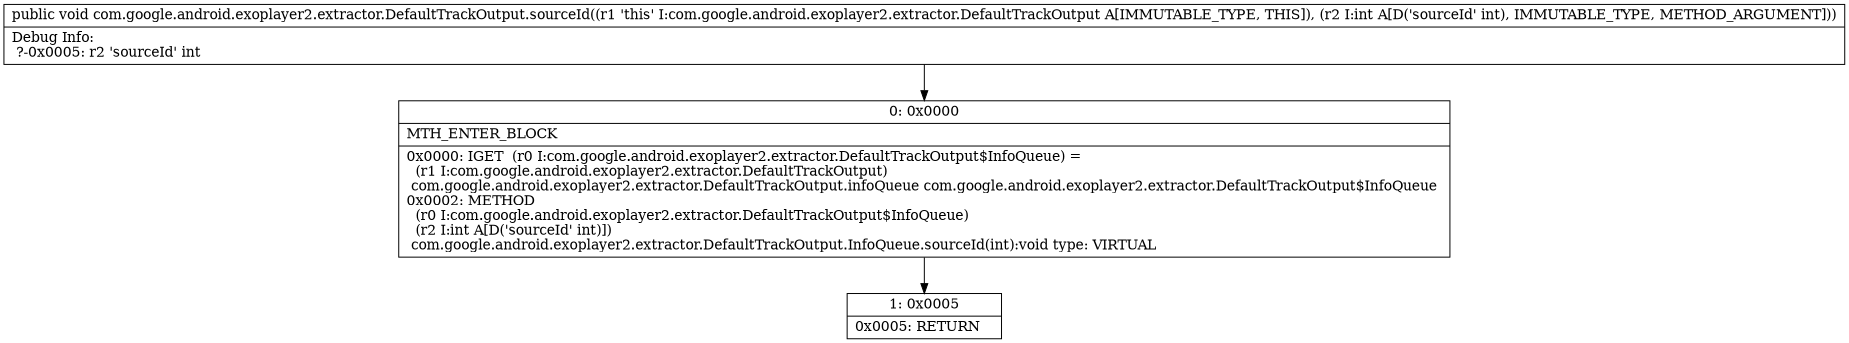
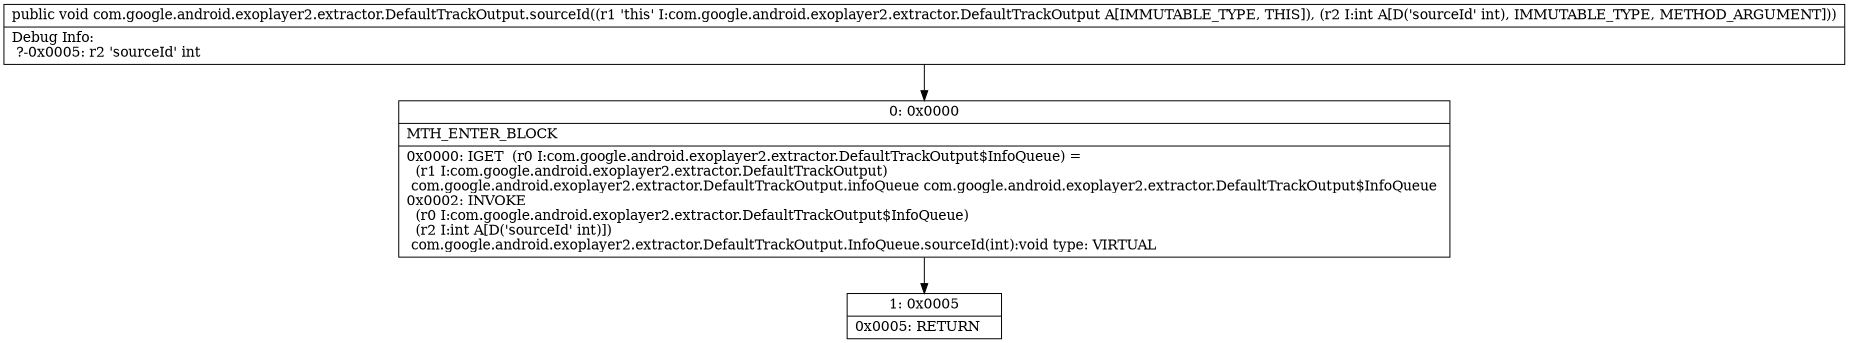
(475, 201) -> (471, 201)
